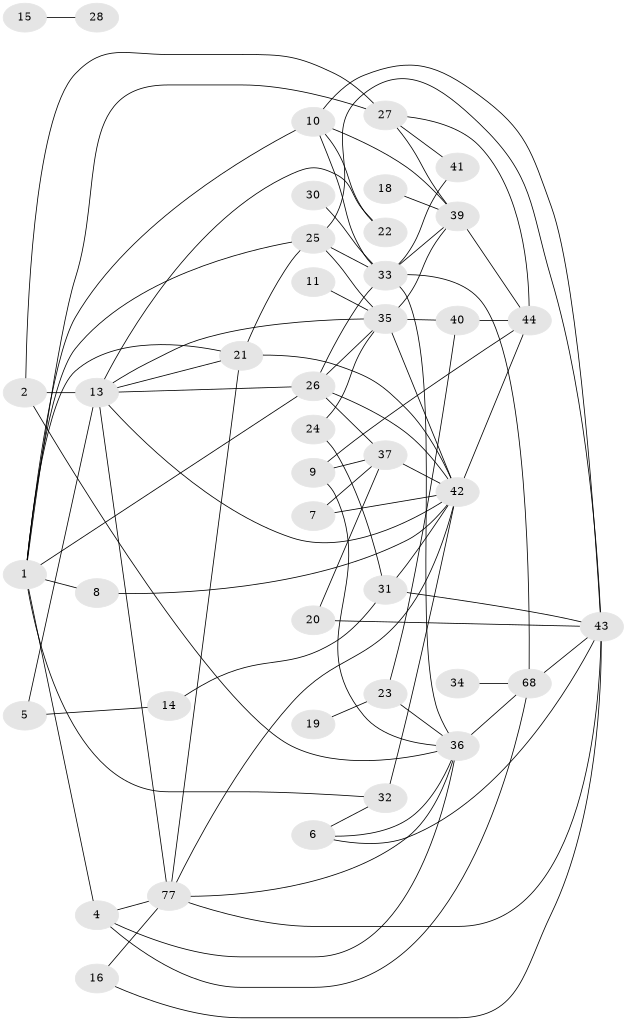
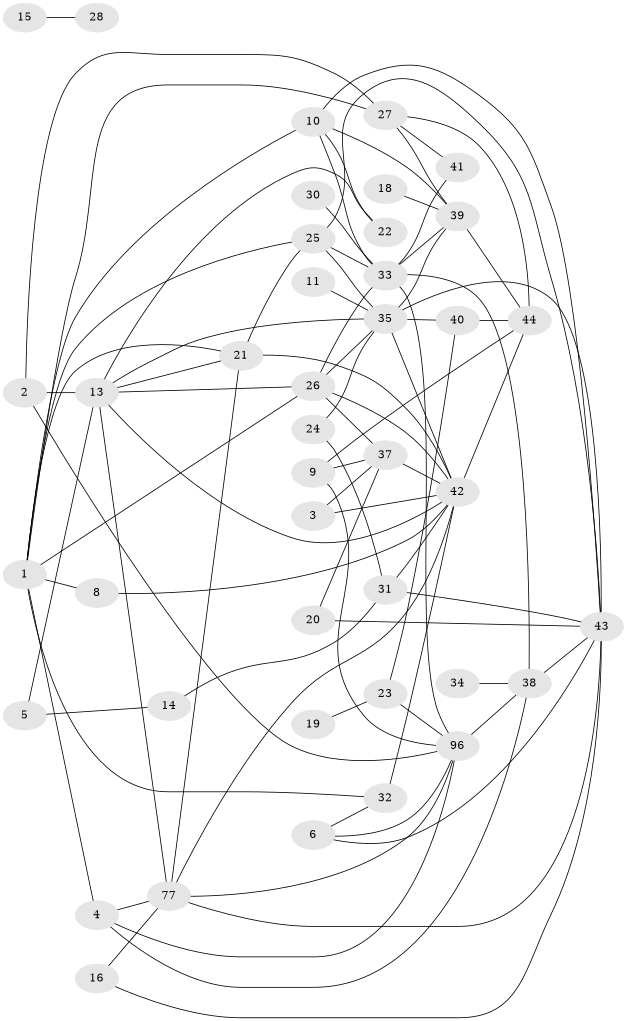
none -> (589, 409)
(313, 516) -> (313, 516)
(530, 684) -> (530, 684)
(458, 746) -> (458, 746)
